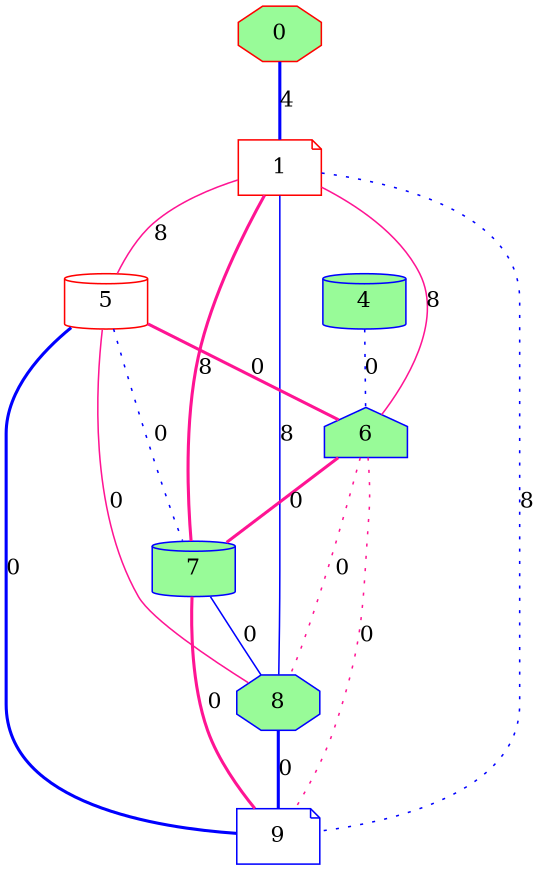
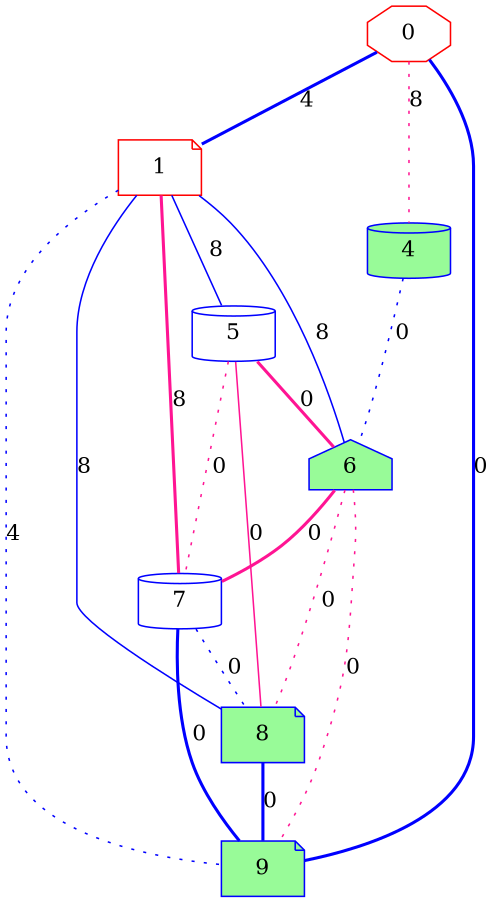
(280, 34) -> (409, 34)
none -> (409, 142)
(167, 213) -> (197, 250)
(423, 283) -> (290, 308)
(106, 301) -> (234, 334)
(146, 436) -> (207, 467)
(527, 502) -> (14, 534)
(194, 569) -> (180, 601)
(236, 636) -> (220, 668)
(6, 649) -> (474, 506)
(278, 703) -> (263, 735)
(201, 710) -> (186, 742)
(278, 836) -> (263, 869)
